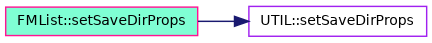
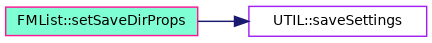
(338, 21) -> (338, 21)
